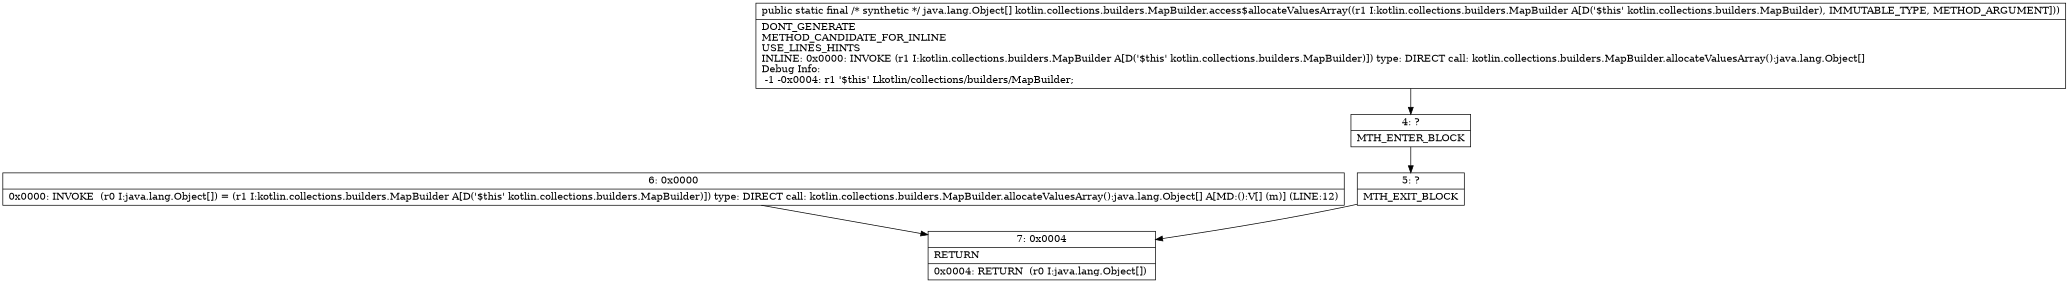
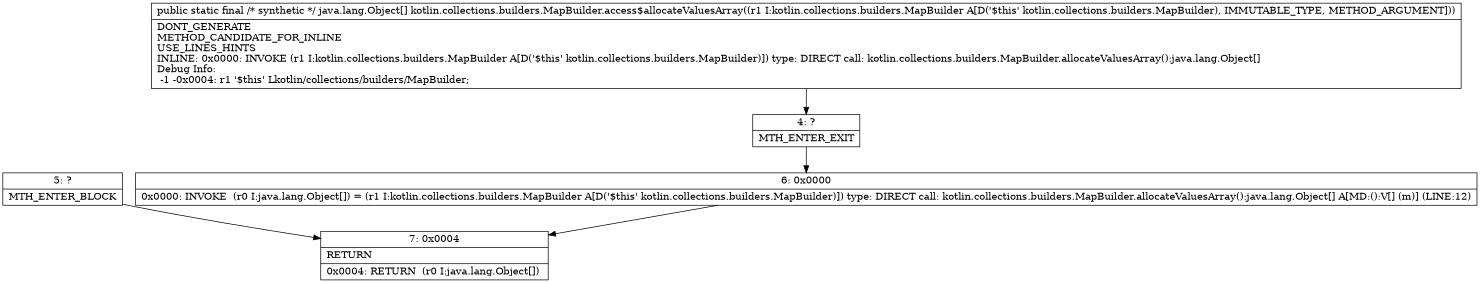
(1411, 138) -> (806, 138)
(1411, 156) -> (806, 156)
(1411, 197) -> (63, 197)
